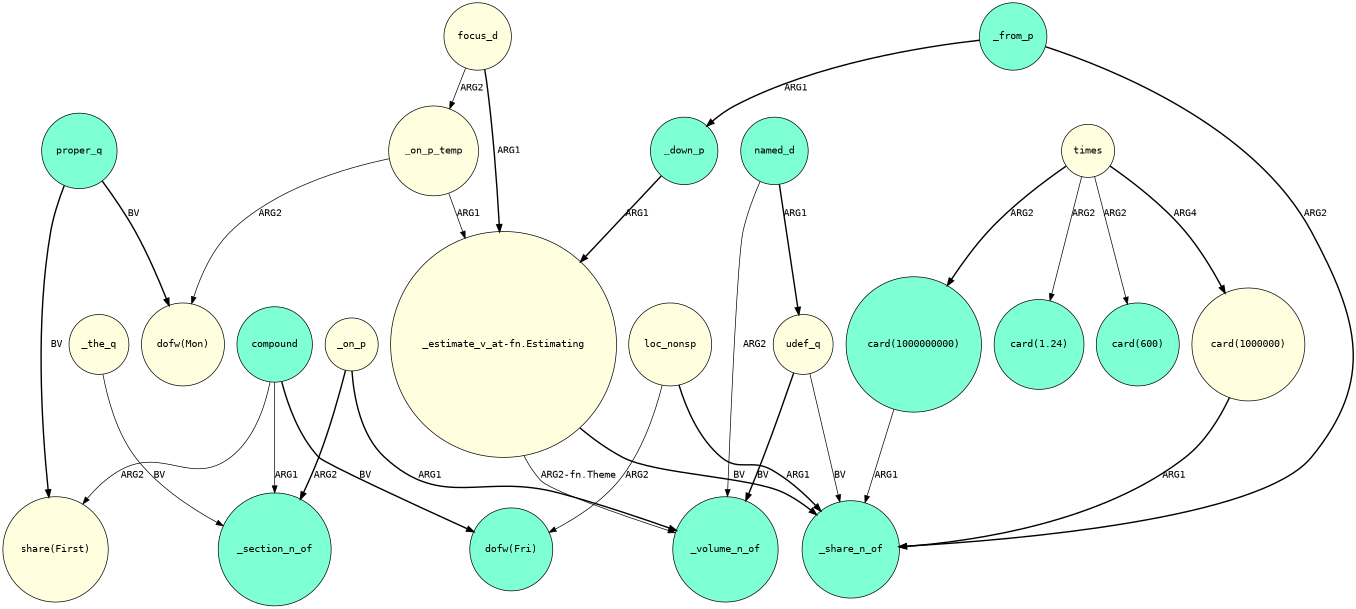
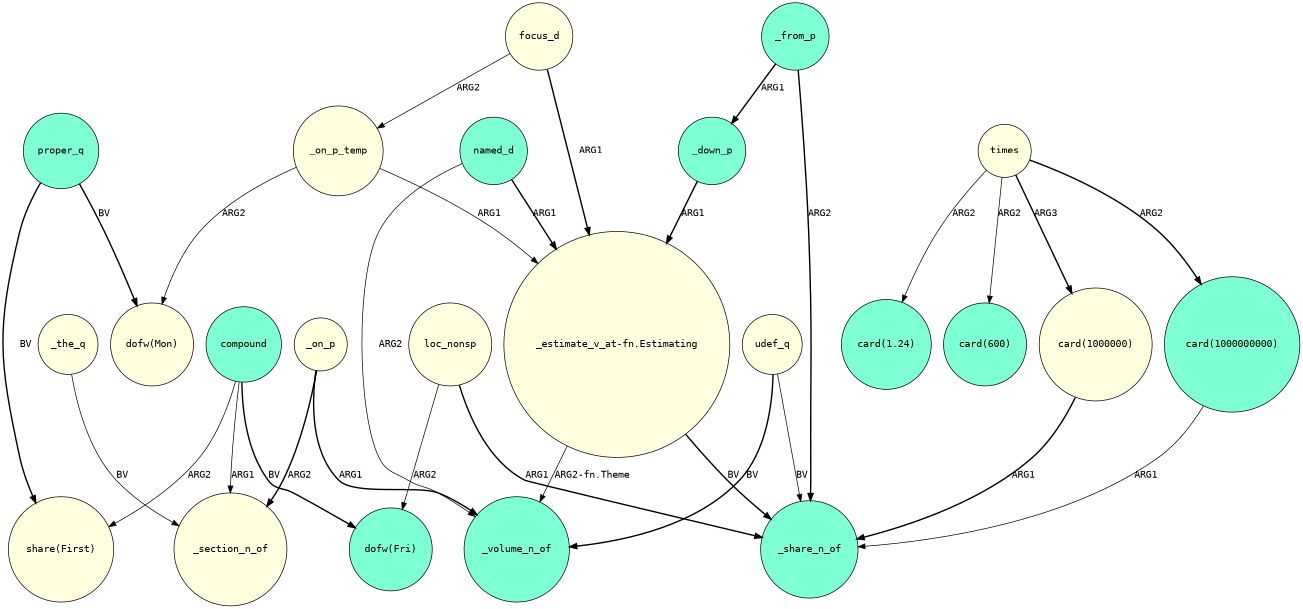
(1185, 214) -> (1046, 214)
(789, 246) -> (532, 211)
(275, 549) -> (230, 549)
